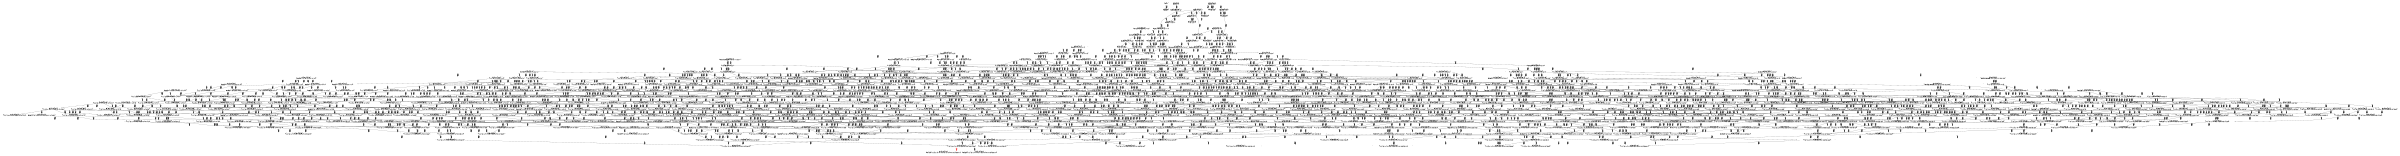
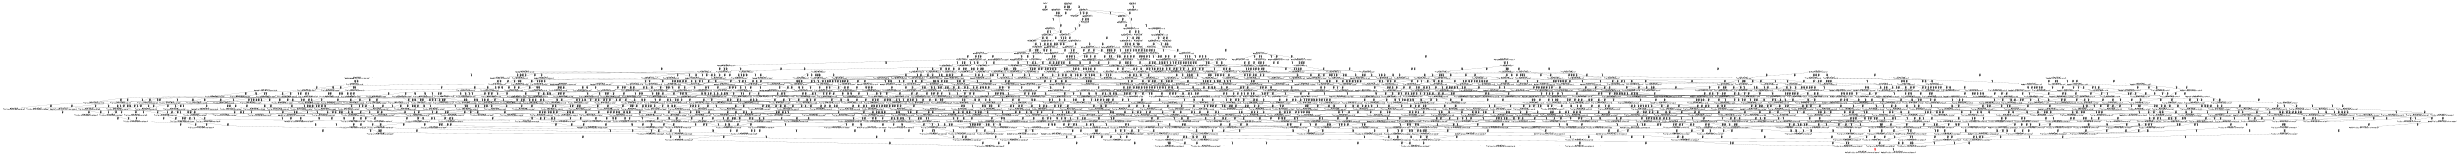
none -> (1052, 19)
